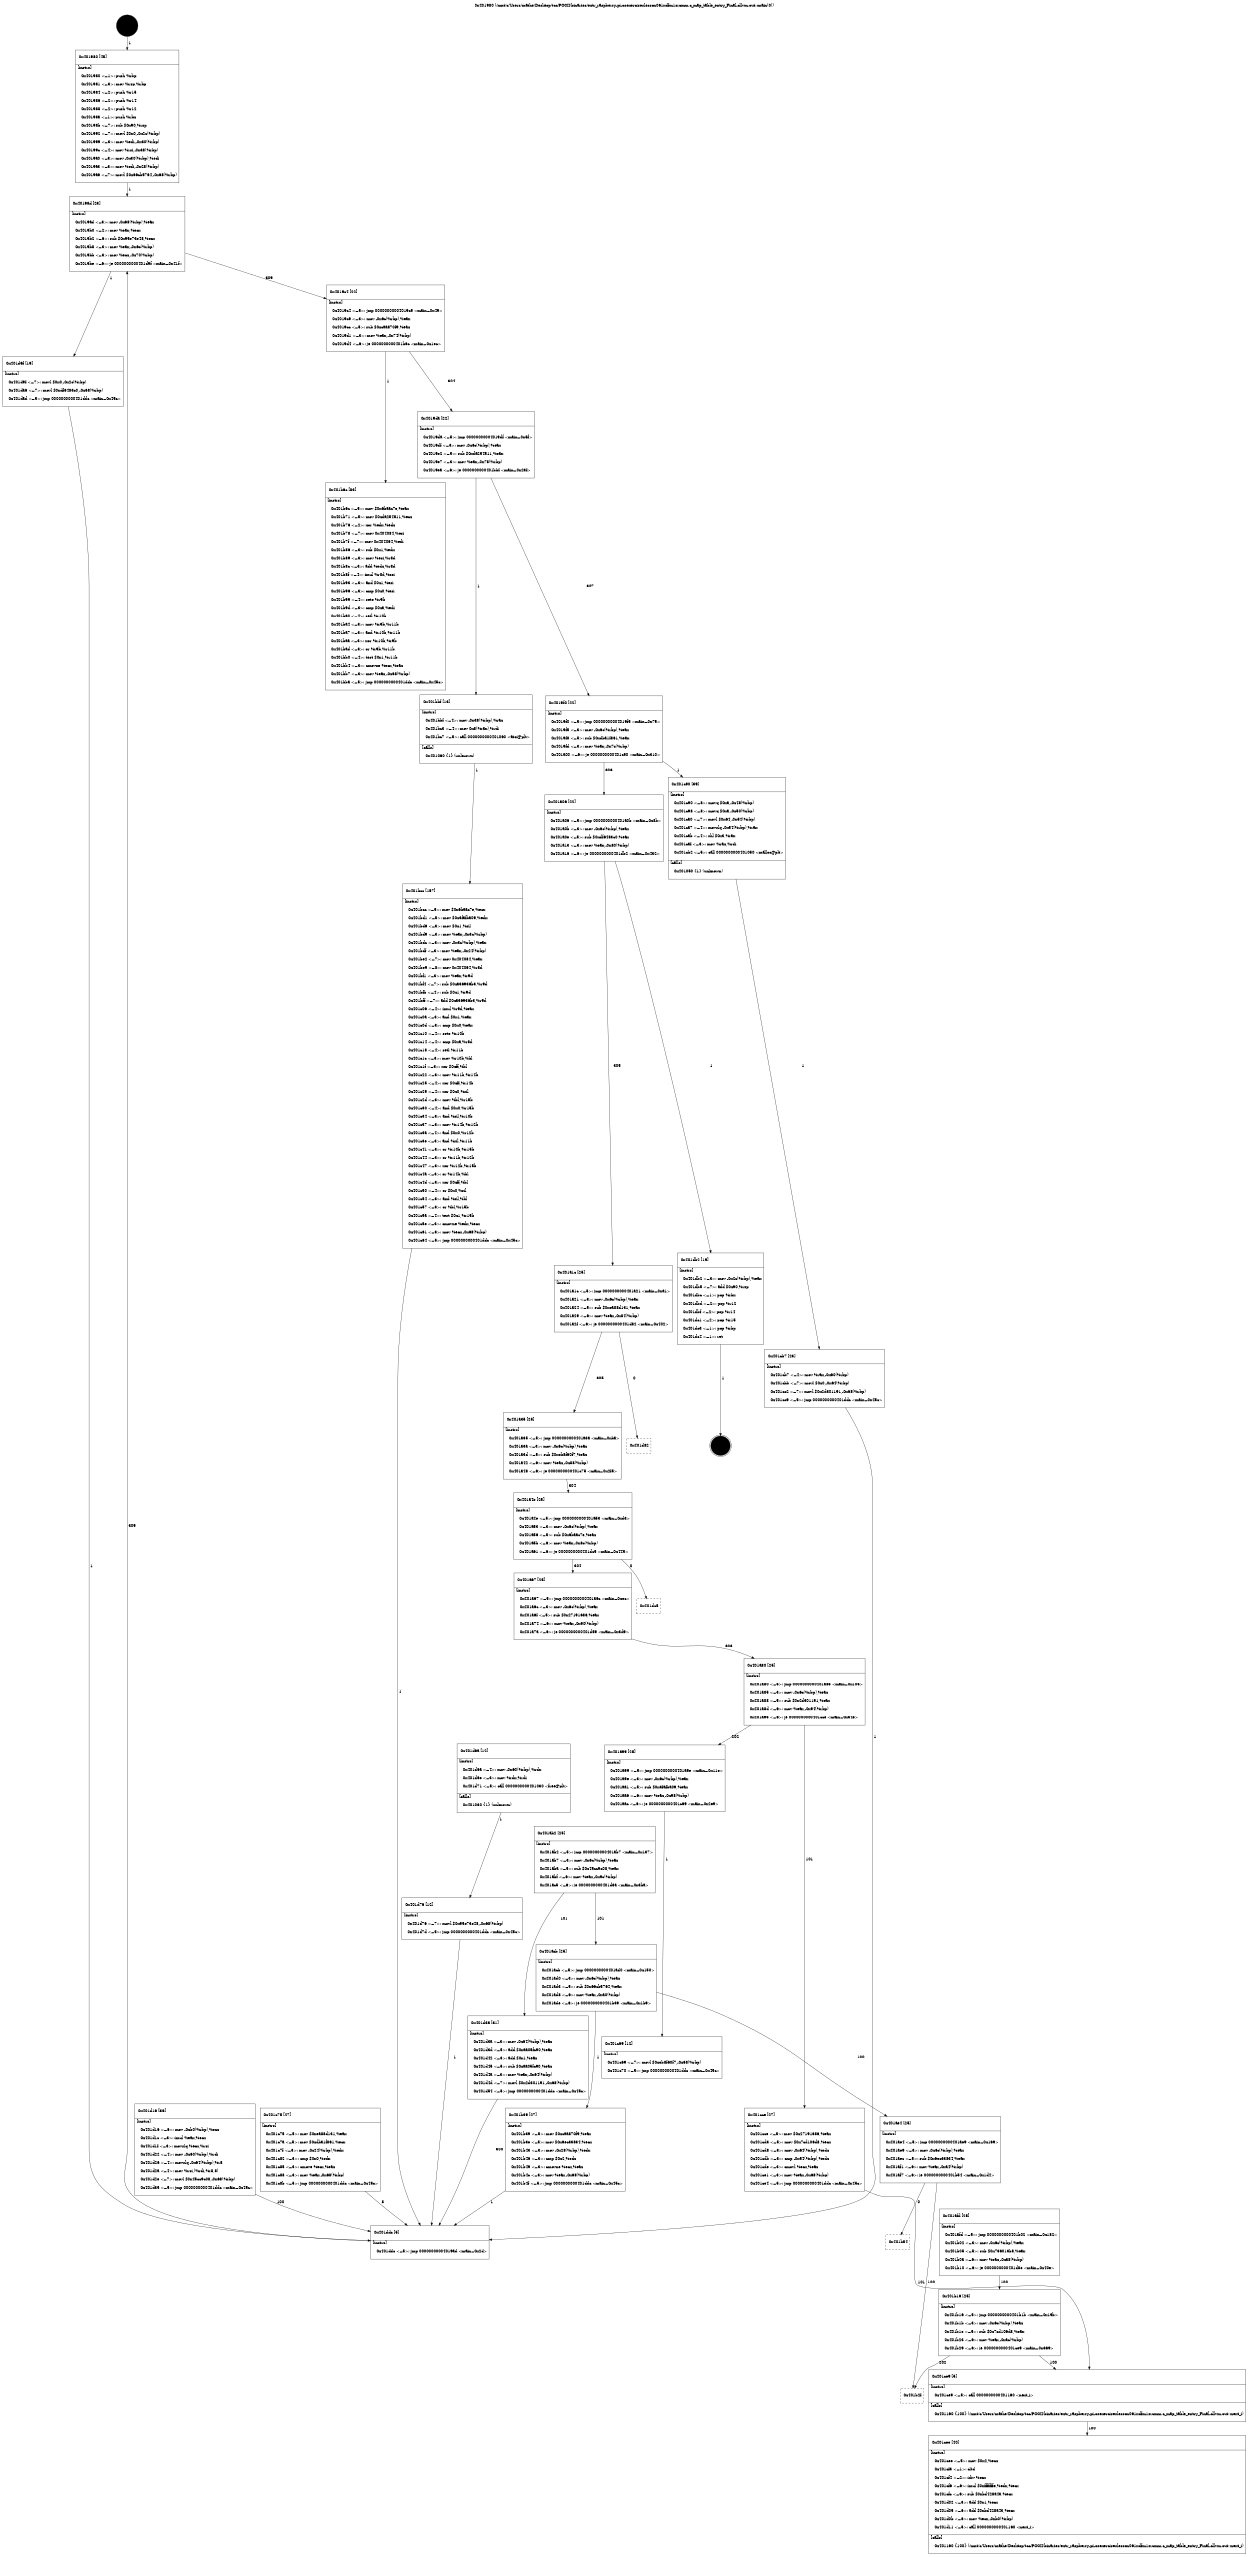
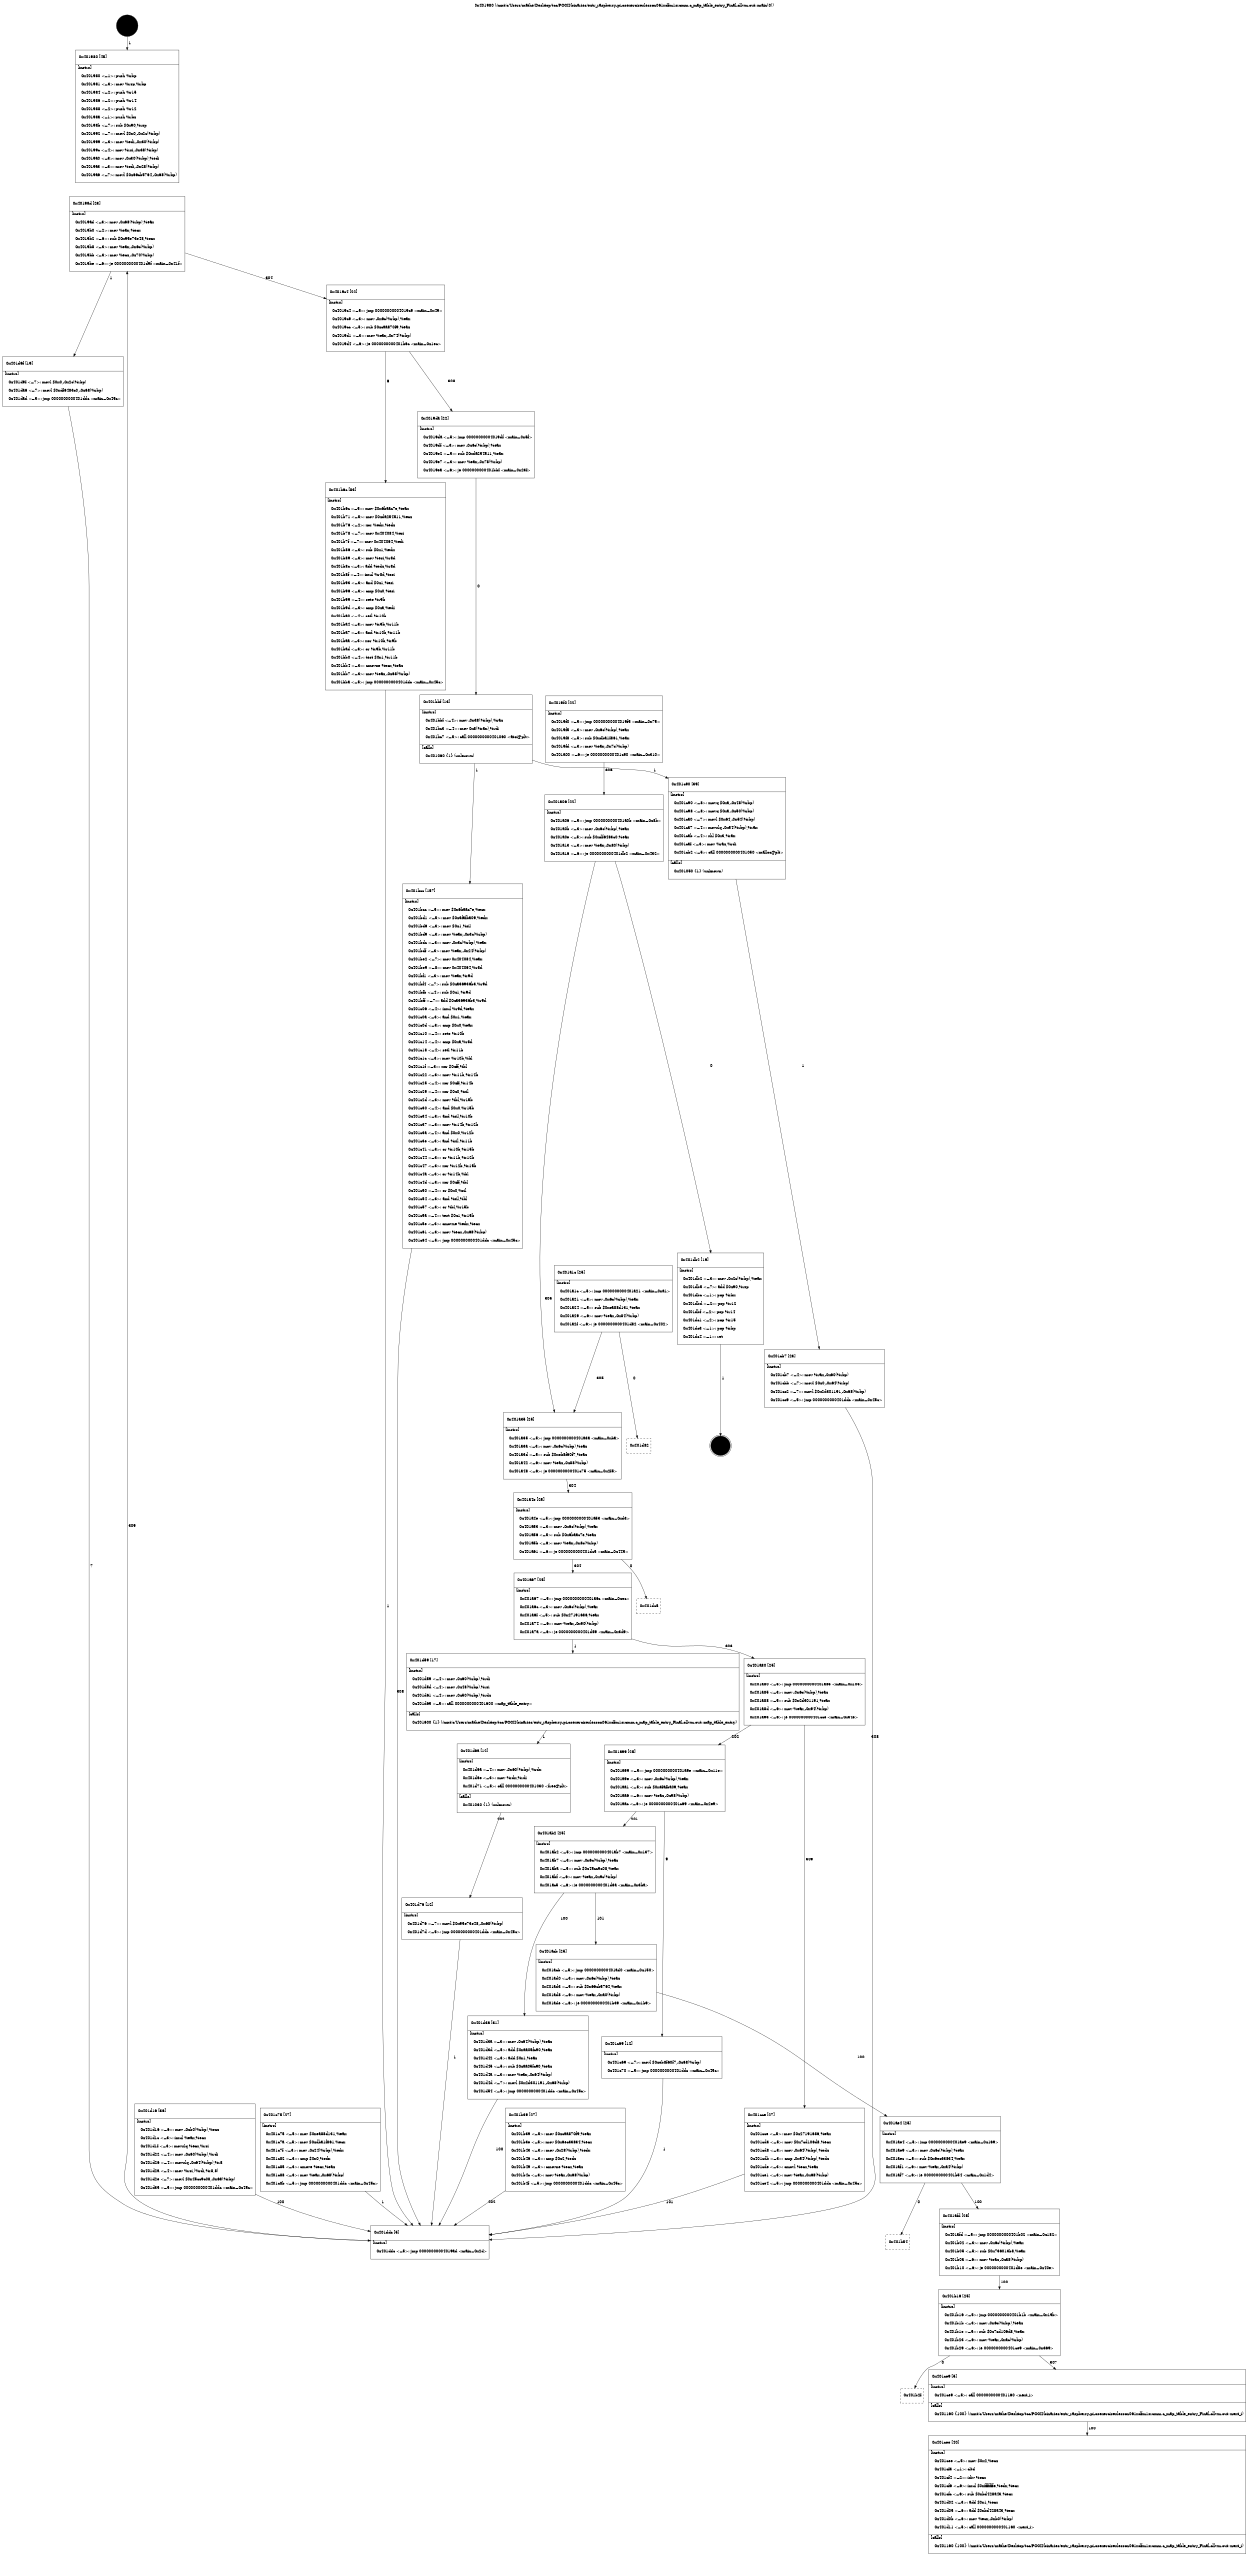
(127, 188) -> none
(269, 278) -> (269, 278)
(387, 381) -> (387, 381)
(451, 381) -> (451, 381)
(478, 586) -> (478, 586)
(539, 586) -> none
(672, 768) -> (599, 767)
(609, 1062) -> (547, 1134)
(711, 1066) -> (711, 1066)
none -> (386, 1460)
(91, 1566) -> (91, 1566)
(400, 1692) -> (400, 1692)
none -> (573, 1692)
(874, 1737) -> (874, 1737)
none -> (631, 1818)
(500, 1819) -> (500, 1819)
(666, 1860) -> (666, 1860)
(809, 1860) -> (809, 1860)
(563, 1919) -> (563, 1919)
(594, 2059) -> none
(499, 2150) -> (499, 2150)
none -> (621, 2201)
(382, 2202) -> (382, 2202)
(491, 2202) -> (491, 2202)
(926, 2284) -> (969, 2195)
(964, 2288) -> (620, 2212)
(942, 2363) -> (942, 2363)
(1053, 2363) -> (1053, 2363)
